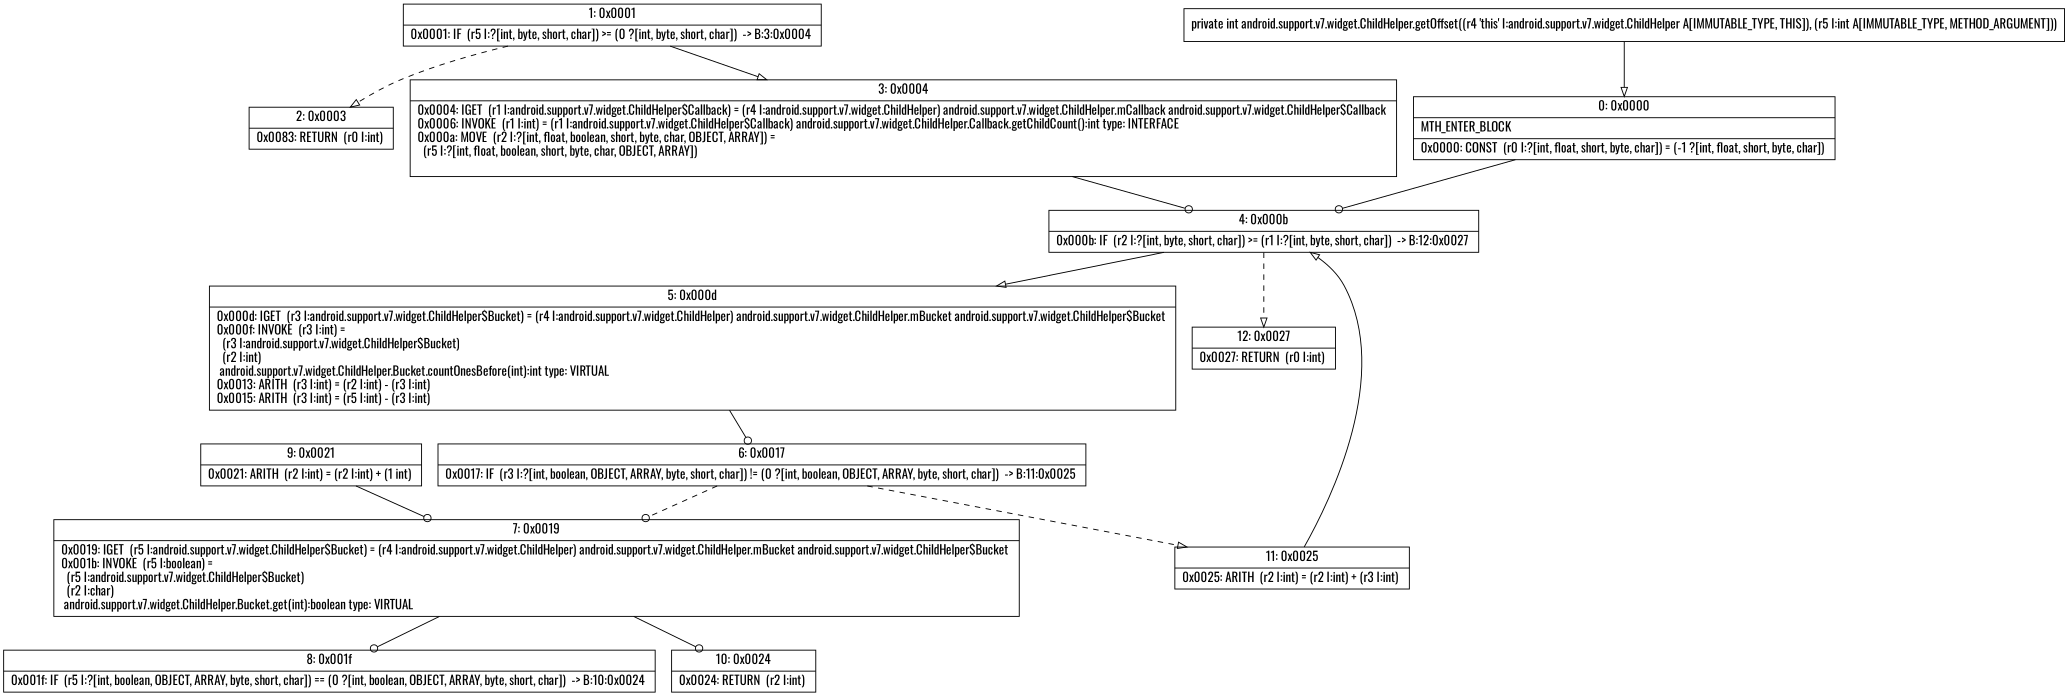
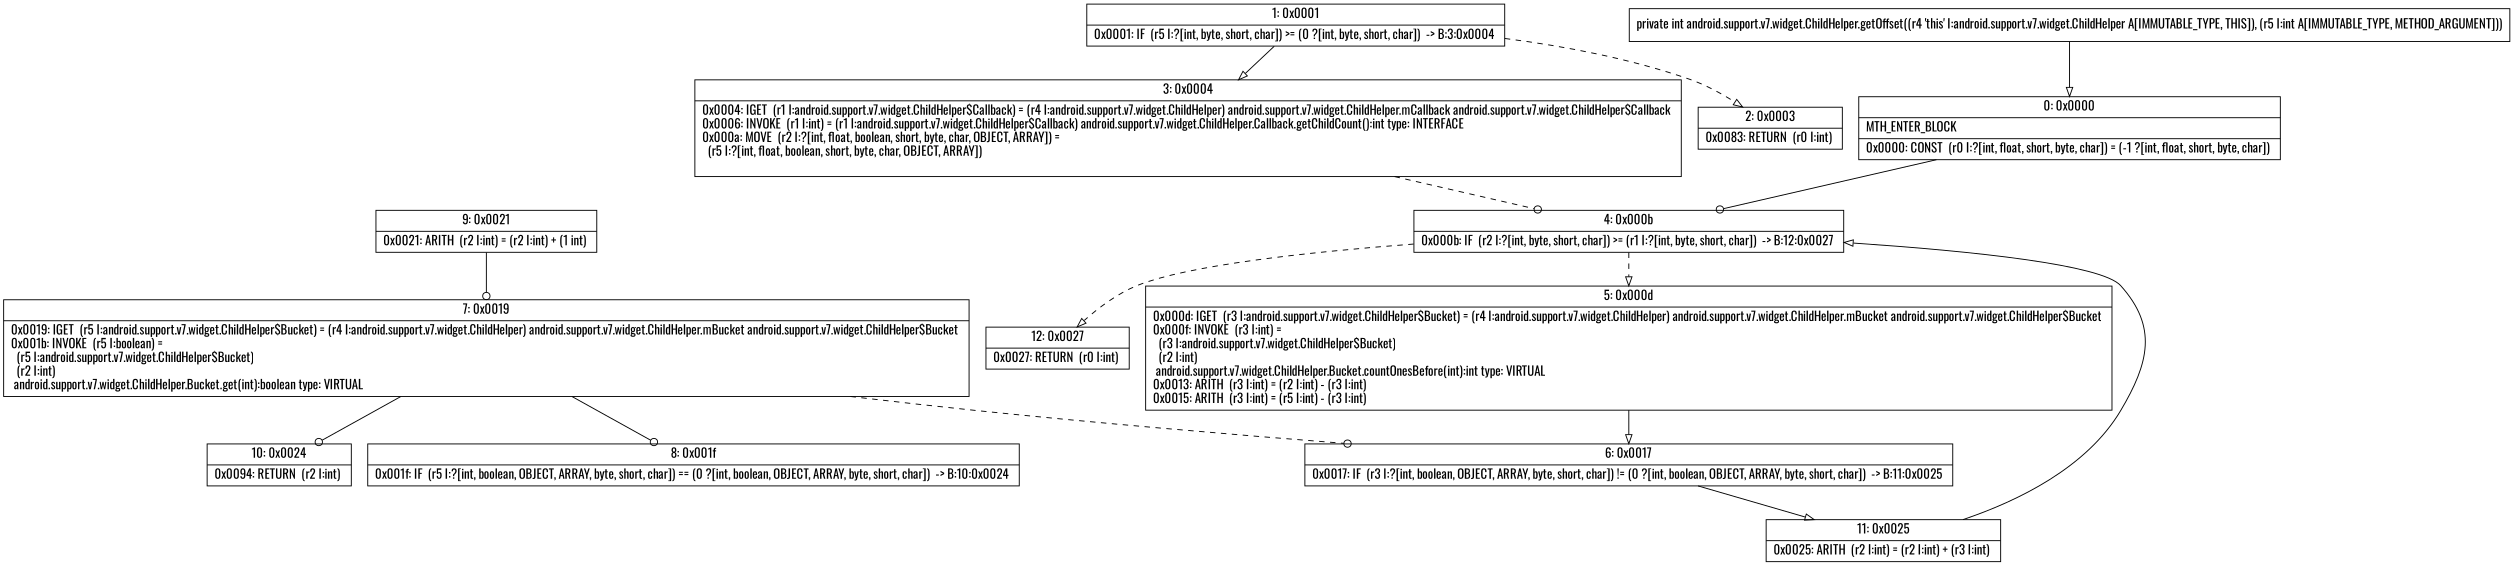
(1129, 192) -> (1464, 193)
(1085, 268) -> (1629, 265)
(738, 424) -> (1629, 422)
(683, 501) -> (1097, 422)
(1023, 516) -> (1752, 501)
(88, 592) -> (33, 372)
(744, 681) -> (279, 475)
